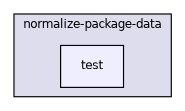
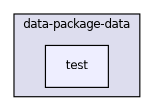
(93, 25) -> (77, 25)
